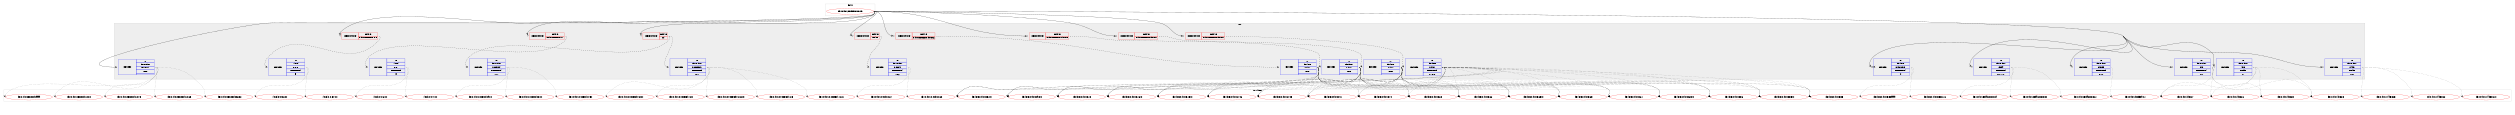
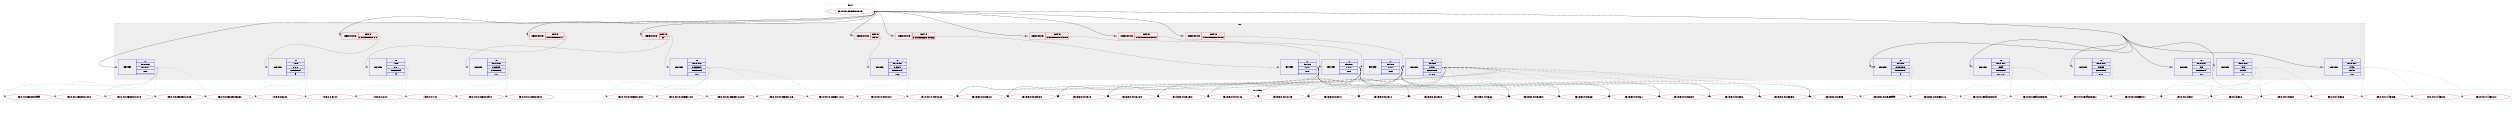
(580, 97) -> none
(2235, 97) -> (2235, 97)
